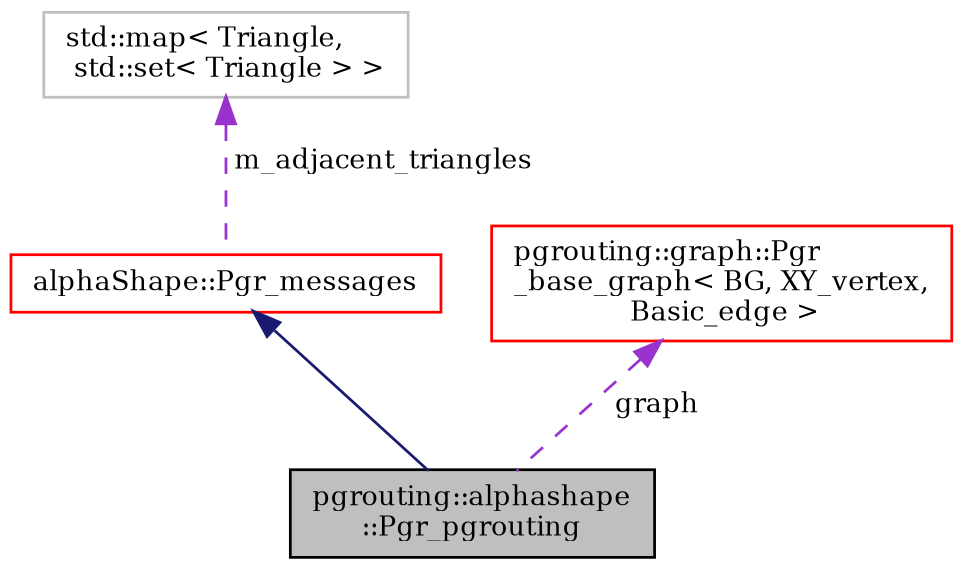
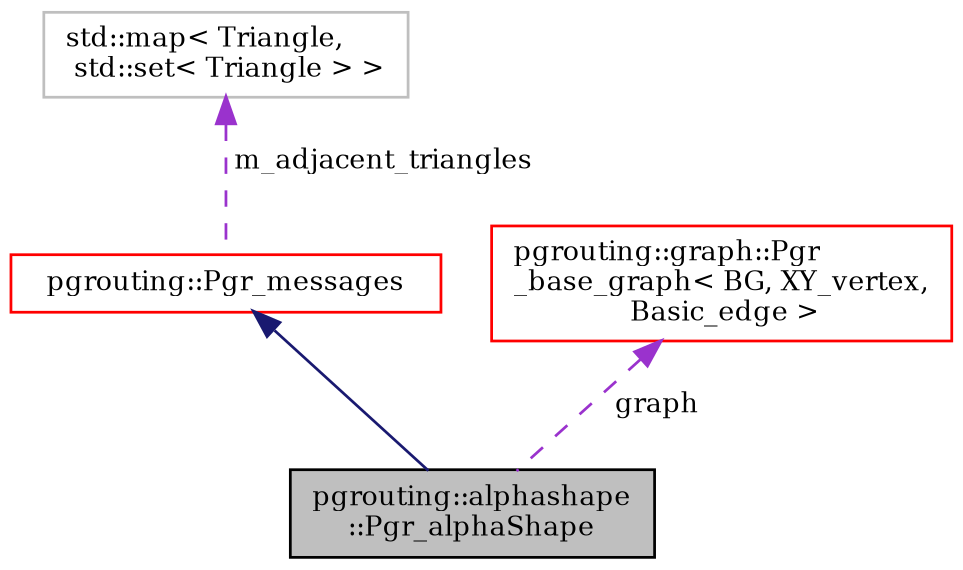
(226, 283) -> (226, 283)
(472, 514) -> (472, 514)
